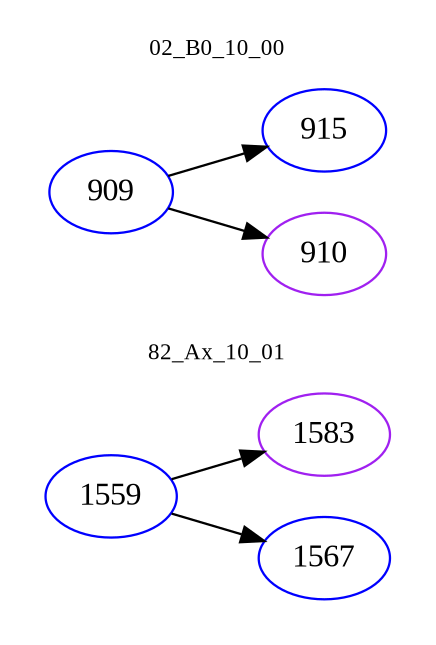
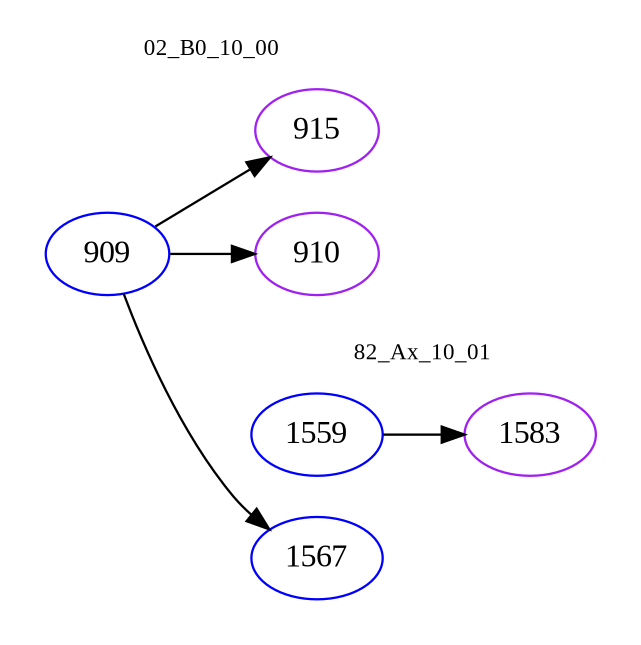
(324, 130) -> (317, 130)
(207, 524) -> (177, 411)
